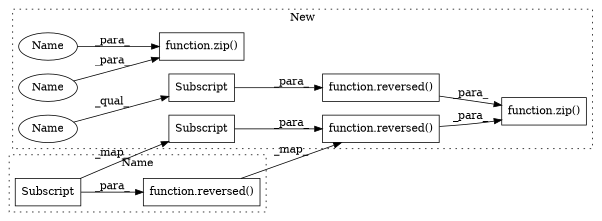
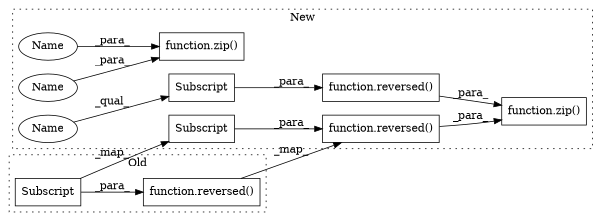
(138, 164) -> (138, 164)
